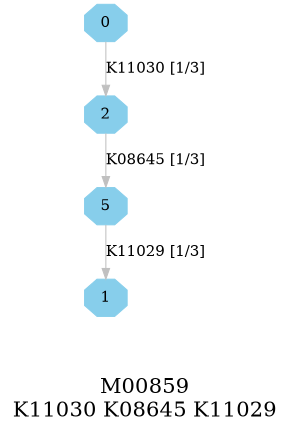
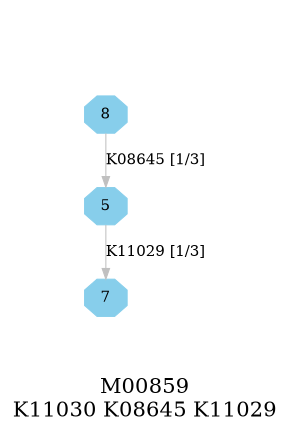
(106, 23) -> none
(106, 115) -> (106, 115)
(106, 298) -> (106, 298)
